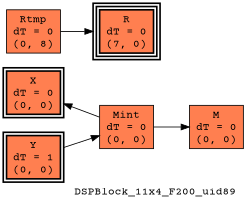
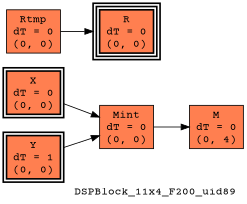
(33, 31) -> (33, 31)
(127, 31) -> (127, 31)
(85, 112) -> (78, 109)
(216, 127) -> (216, 127)
